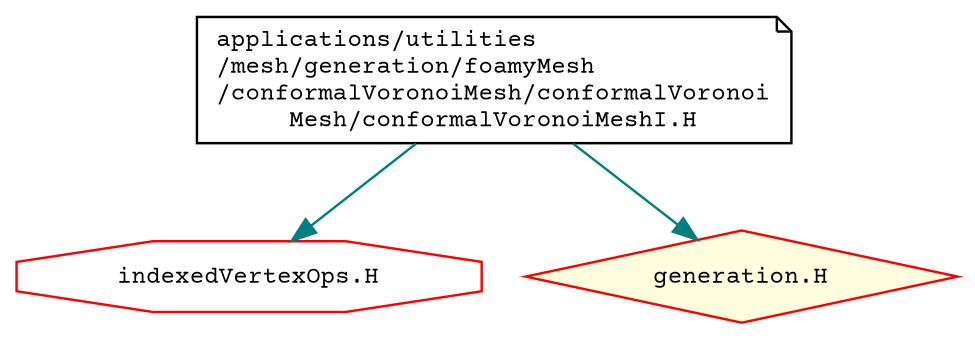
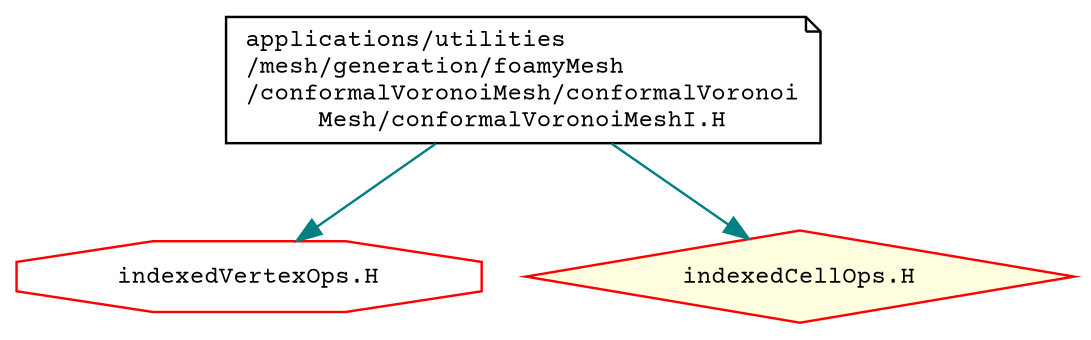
(742, 277) -> (800, 277)
